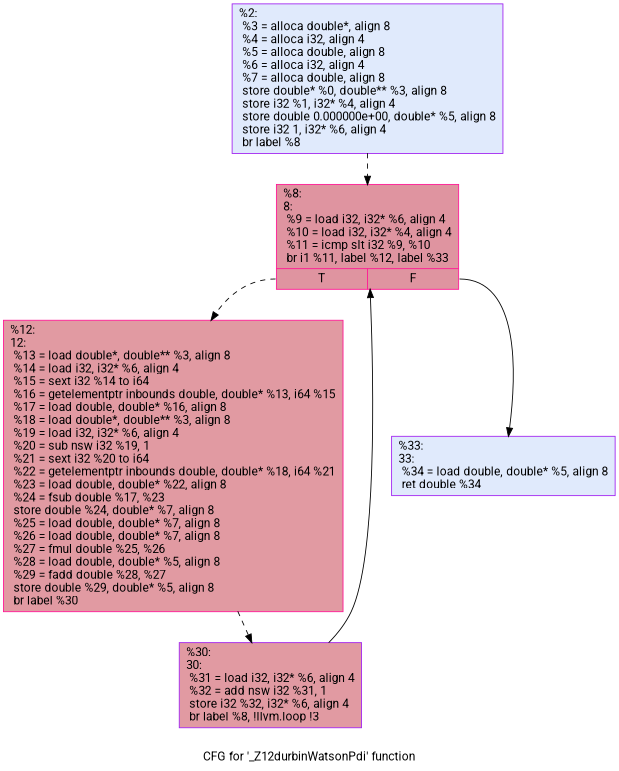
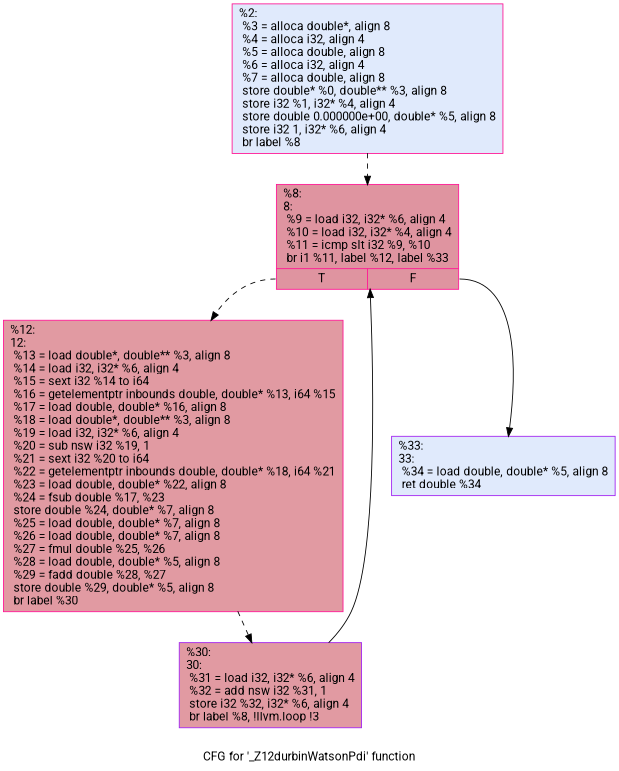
(368, 79) -> (368, 79)
